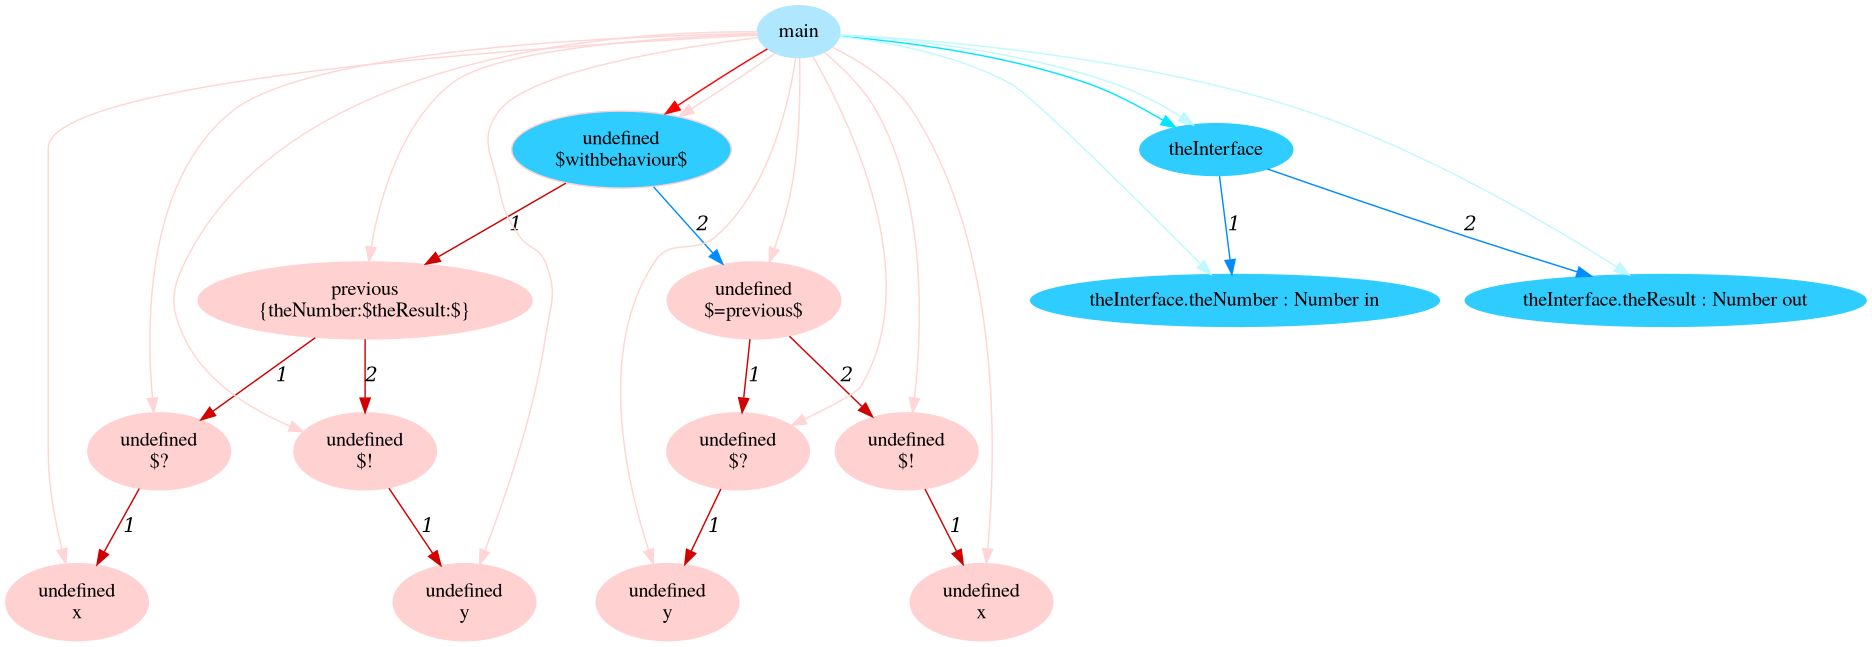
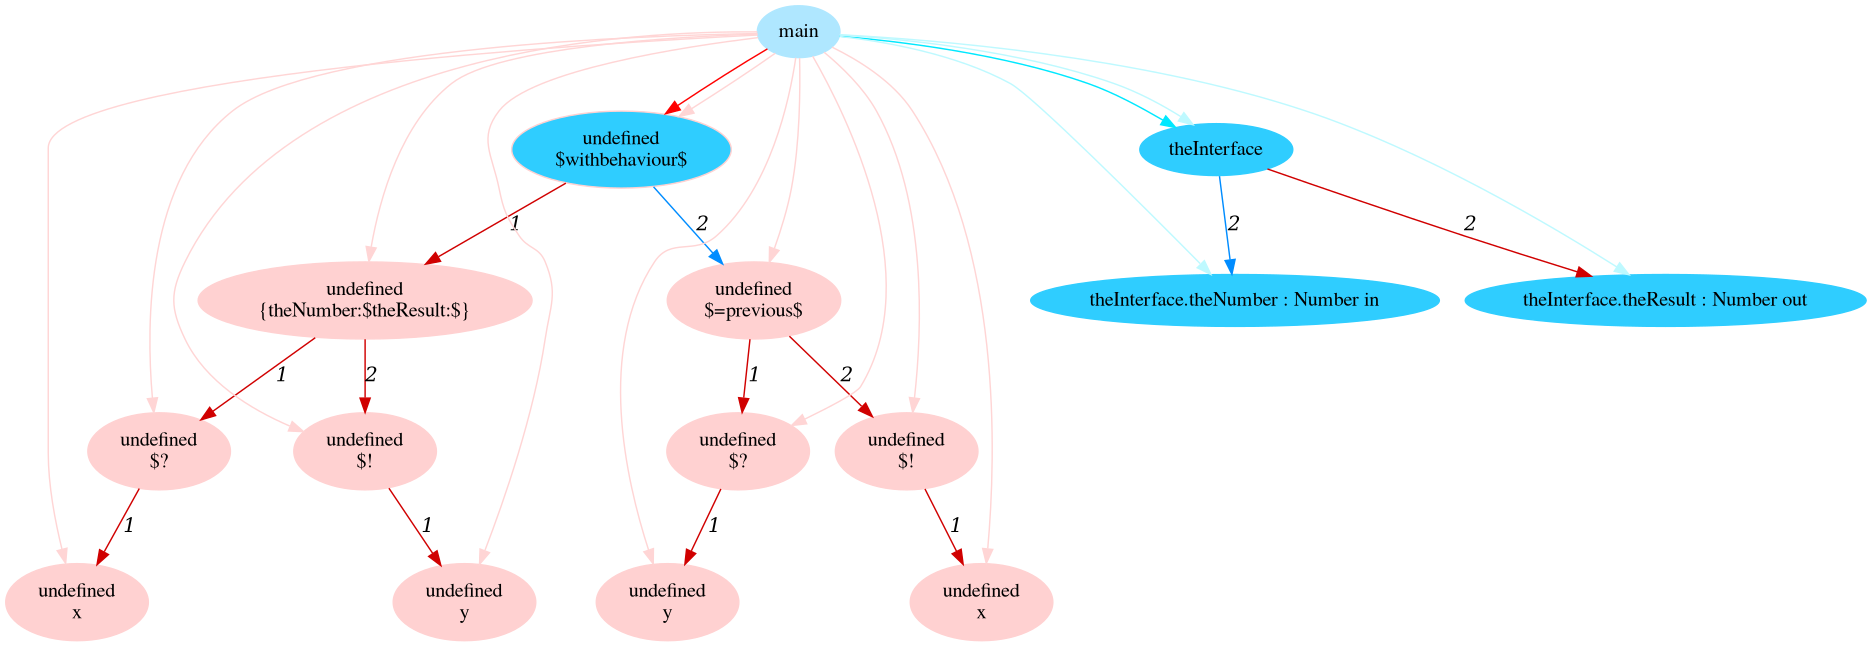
(1422, 222) -> (1422, 222)
(1235, 225) -> (1235, 225)
(365, 300) -> (365, 300)
